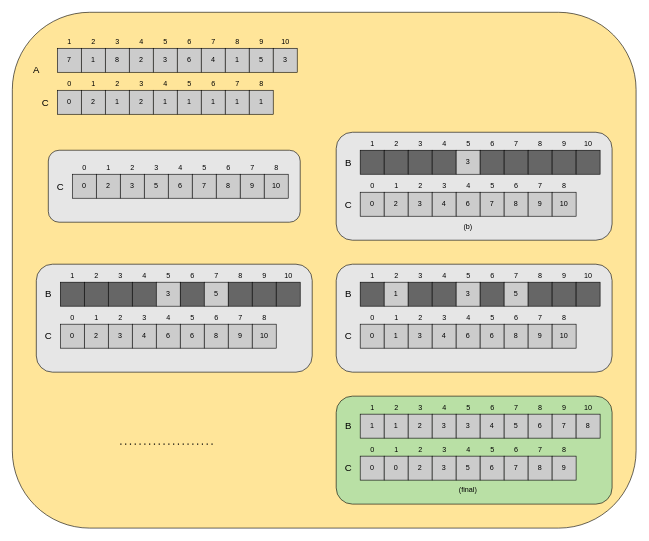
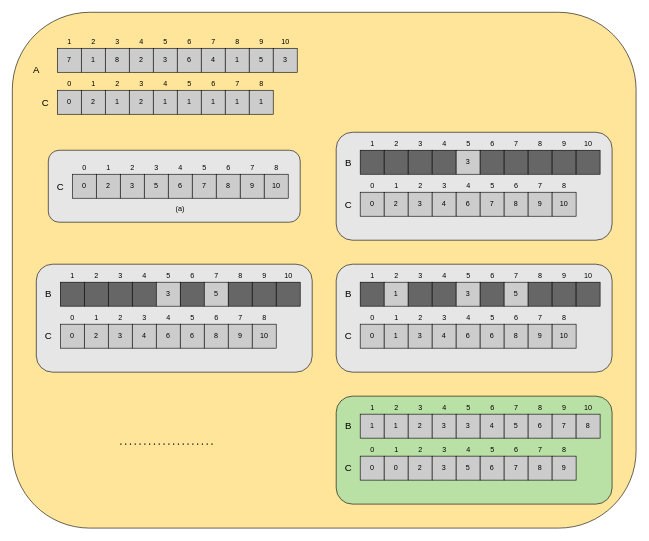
none -> (180, 207)
(468, 225) -> none
(468, 489) -> none
